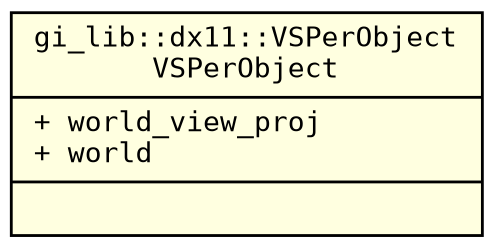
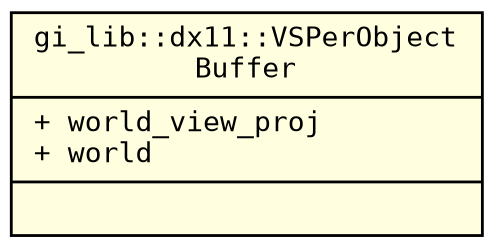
(247, 69) -> (247, 69)
